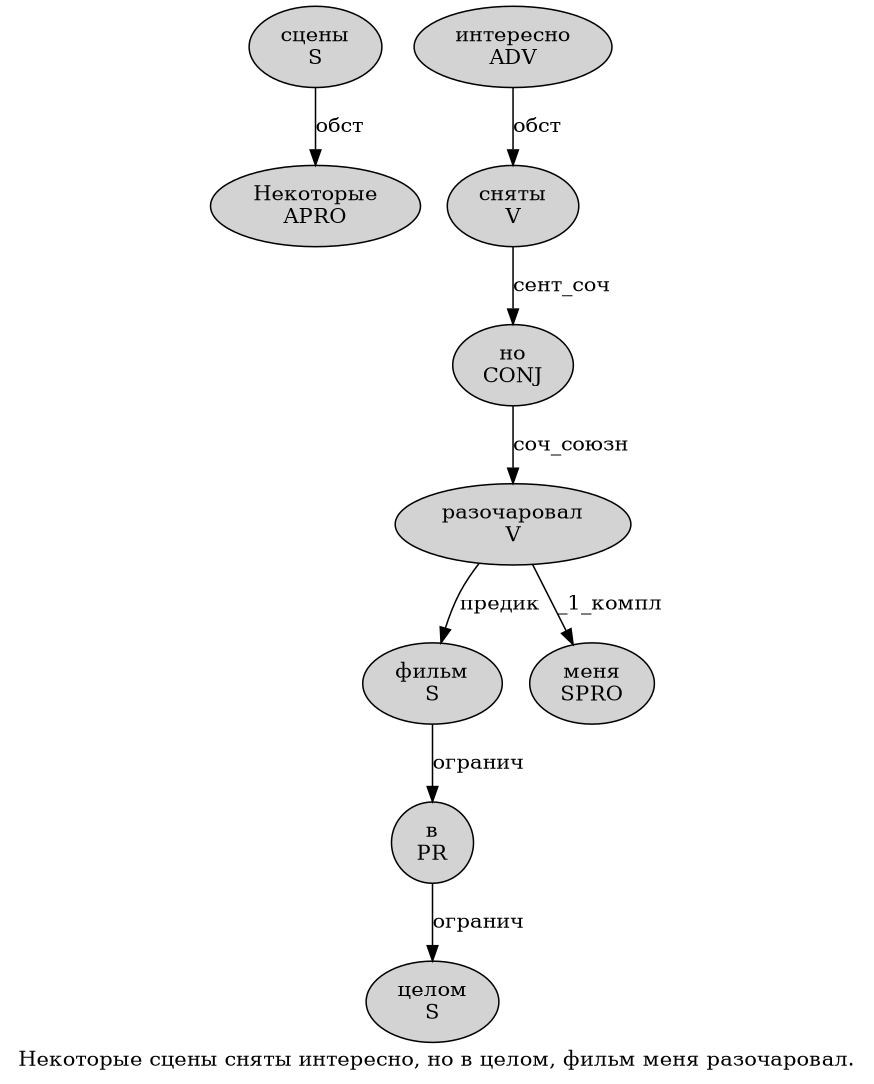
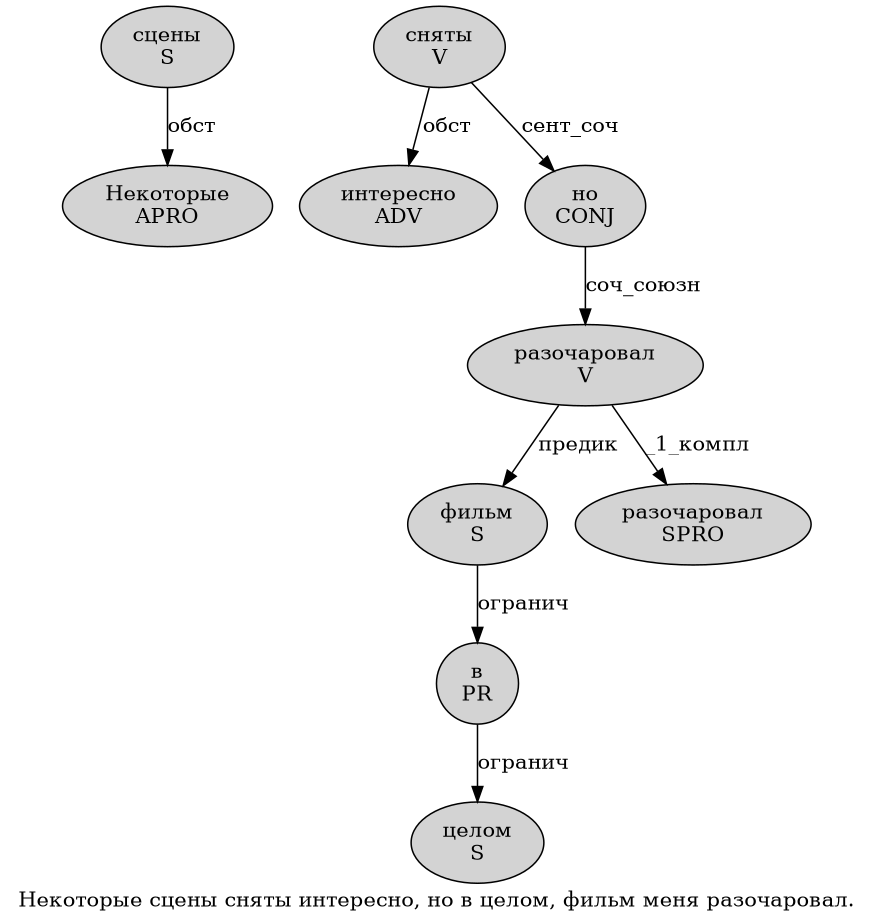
(513, 119) -> (421, 119)
(592, 683) -> (693, 524)
